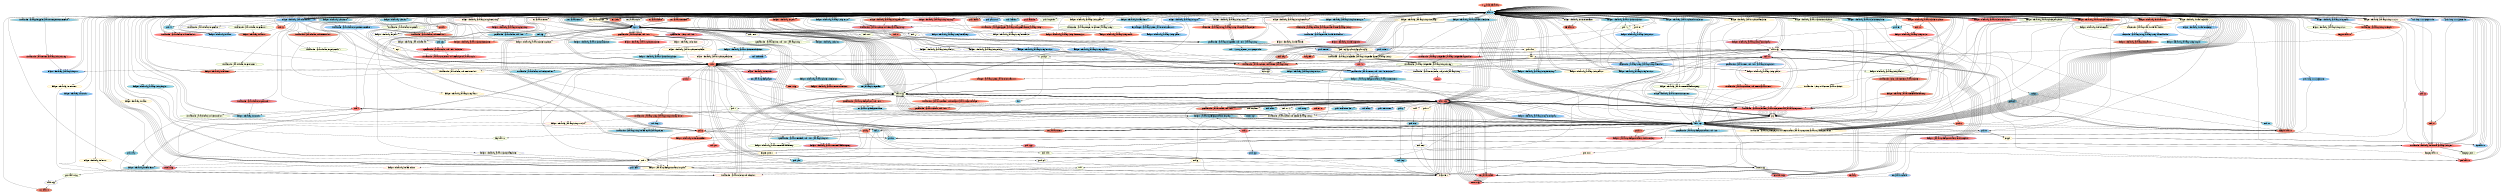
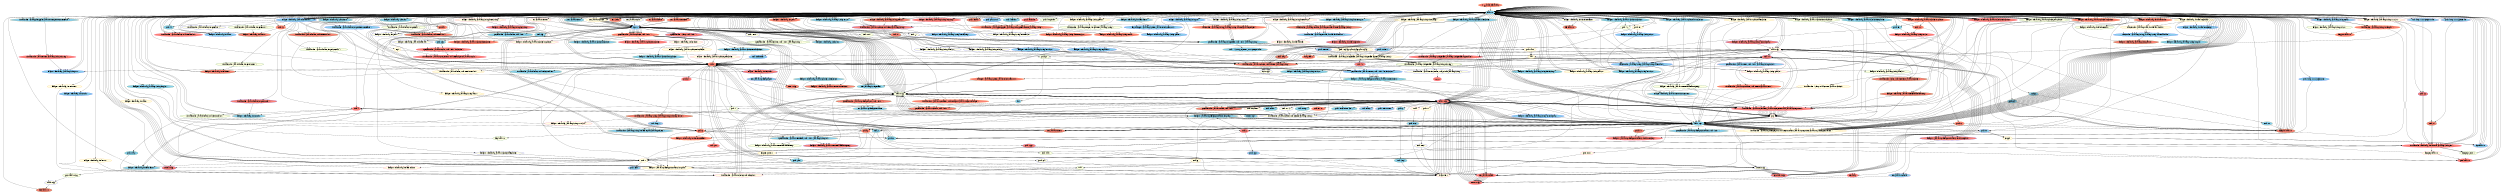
(44, 190) -> (44, 190)
